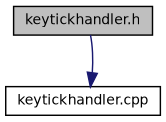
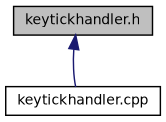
(93, 54) -> (74, 68)
